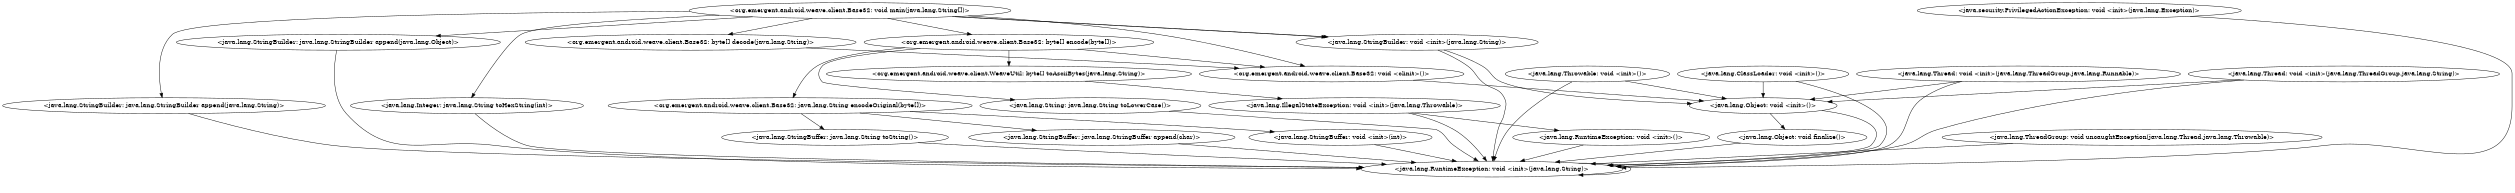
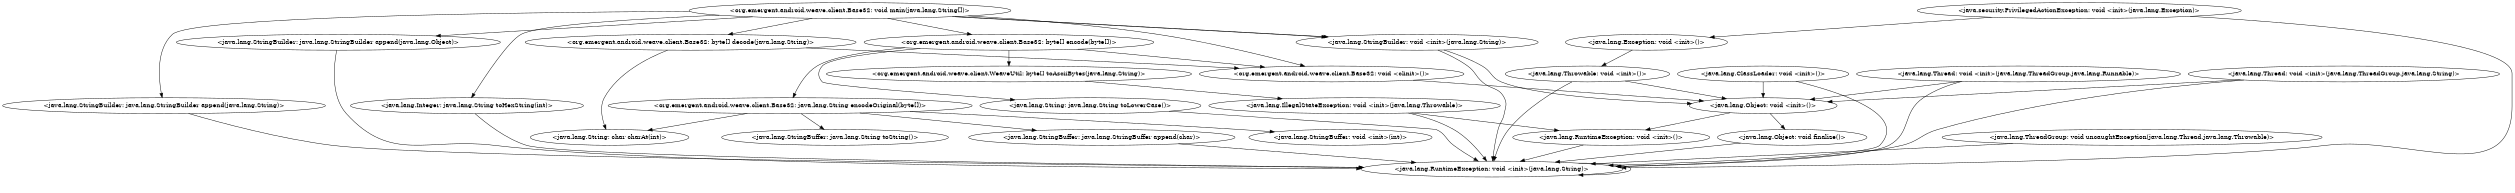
none -> (1646, 42)
none -> (610, 137)
(1413, 153) -> none
(1150, 154) -> none
(1780, 157) -> (1690, 121)
